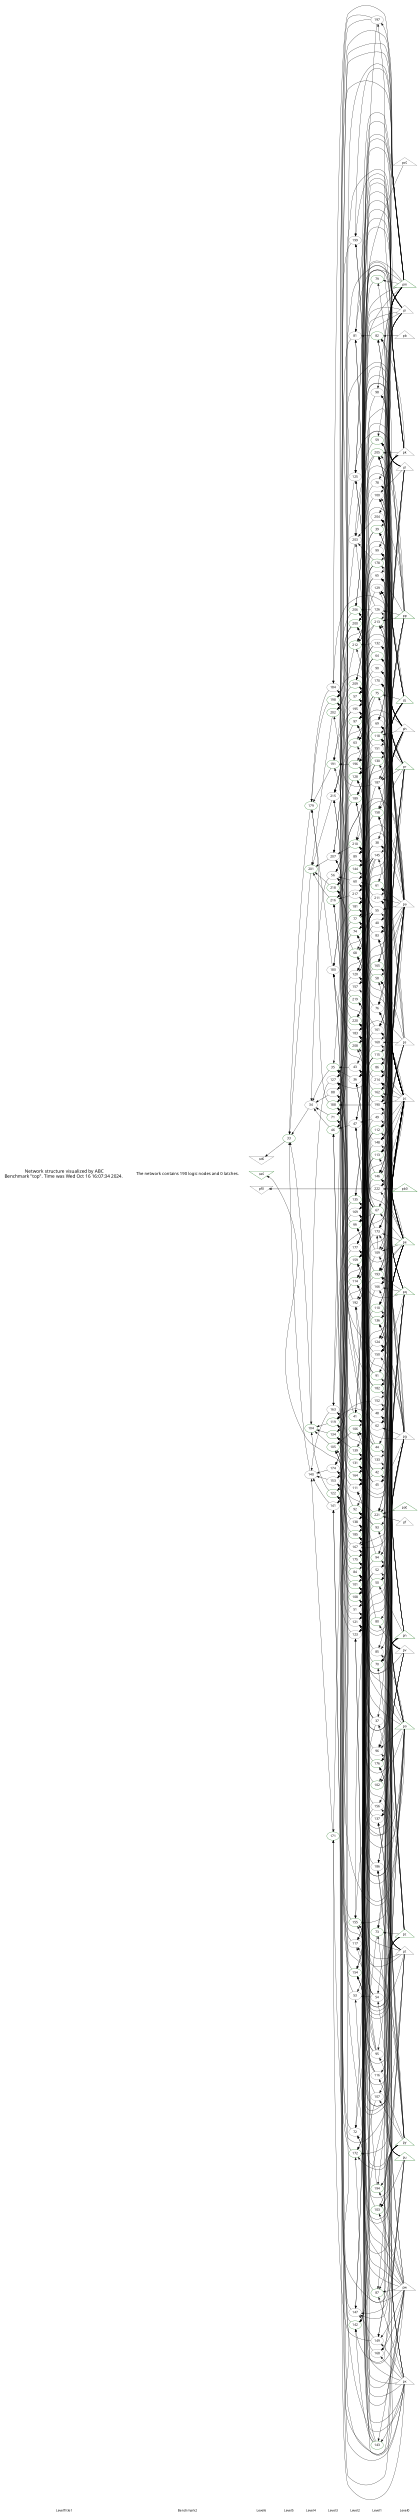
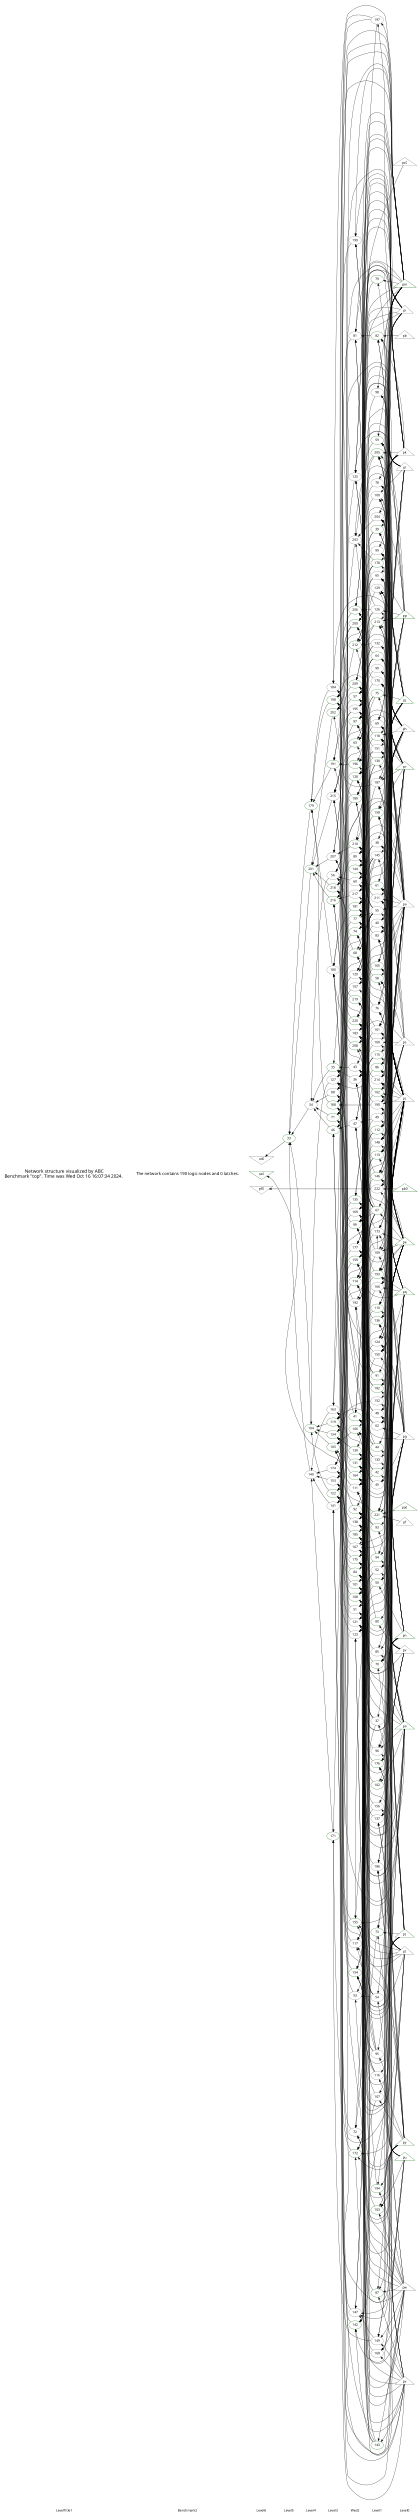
none -> (363, 1424)
(355, 2511) -> (355, 2511)
